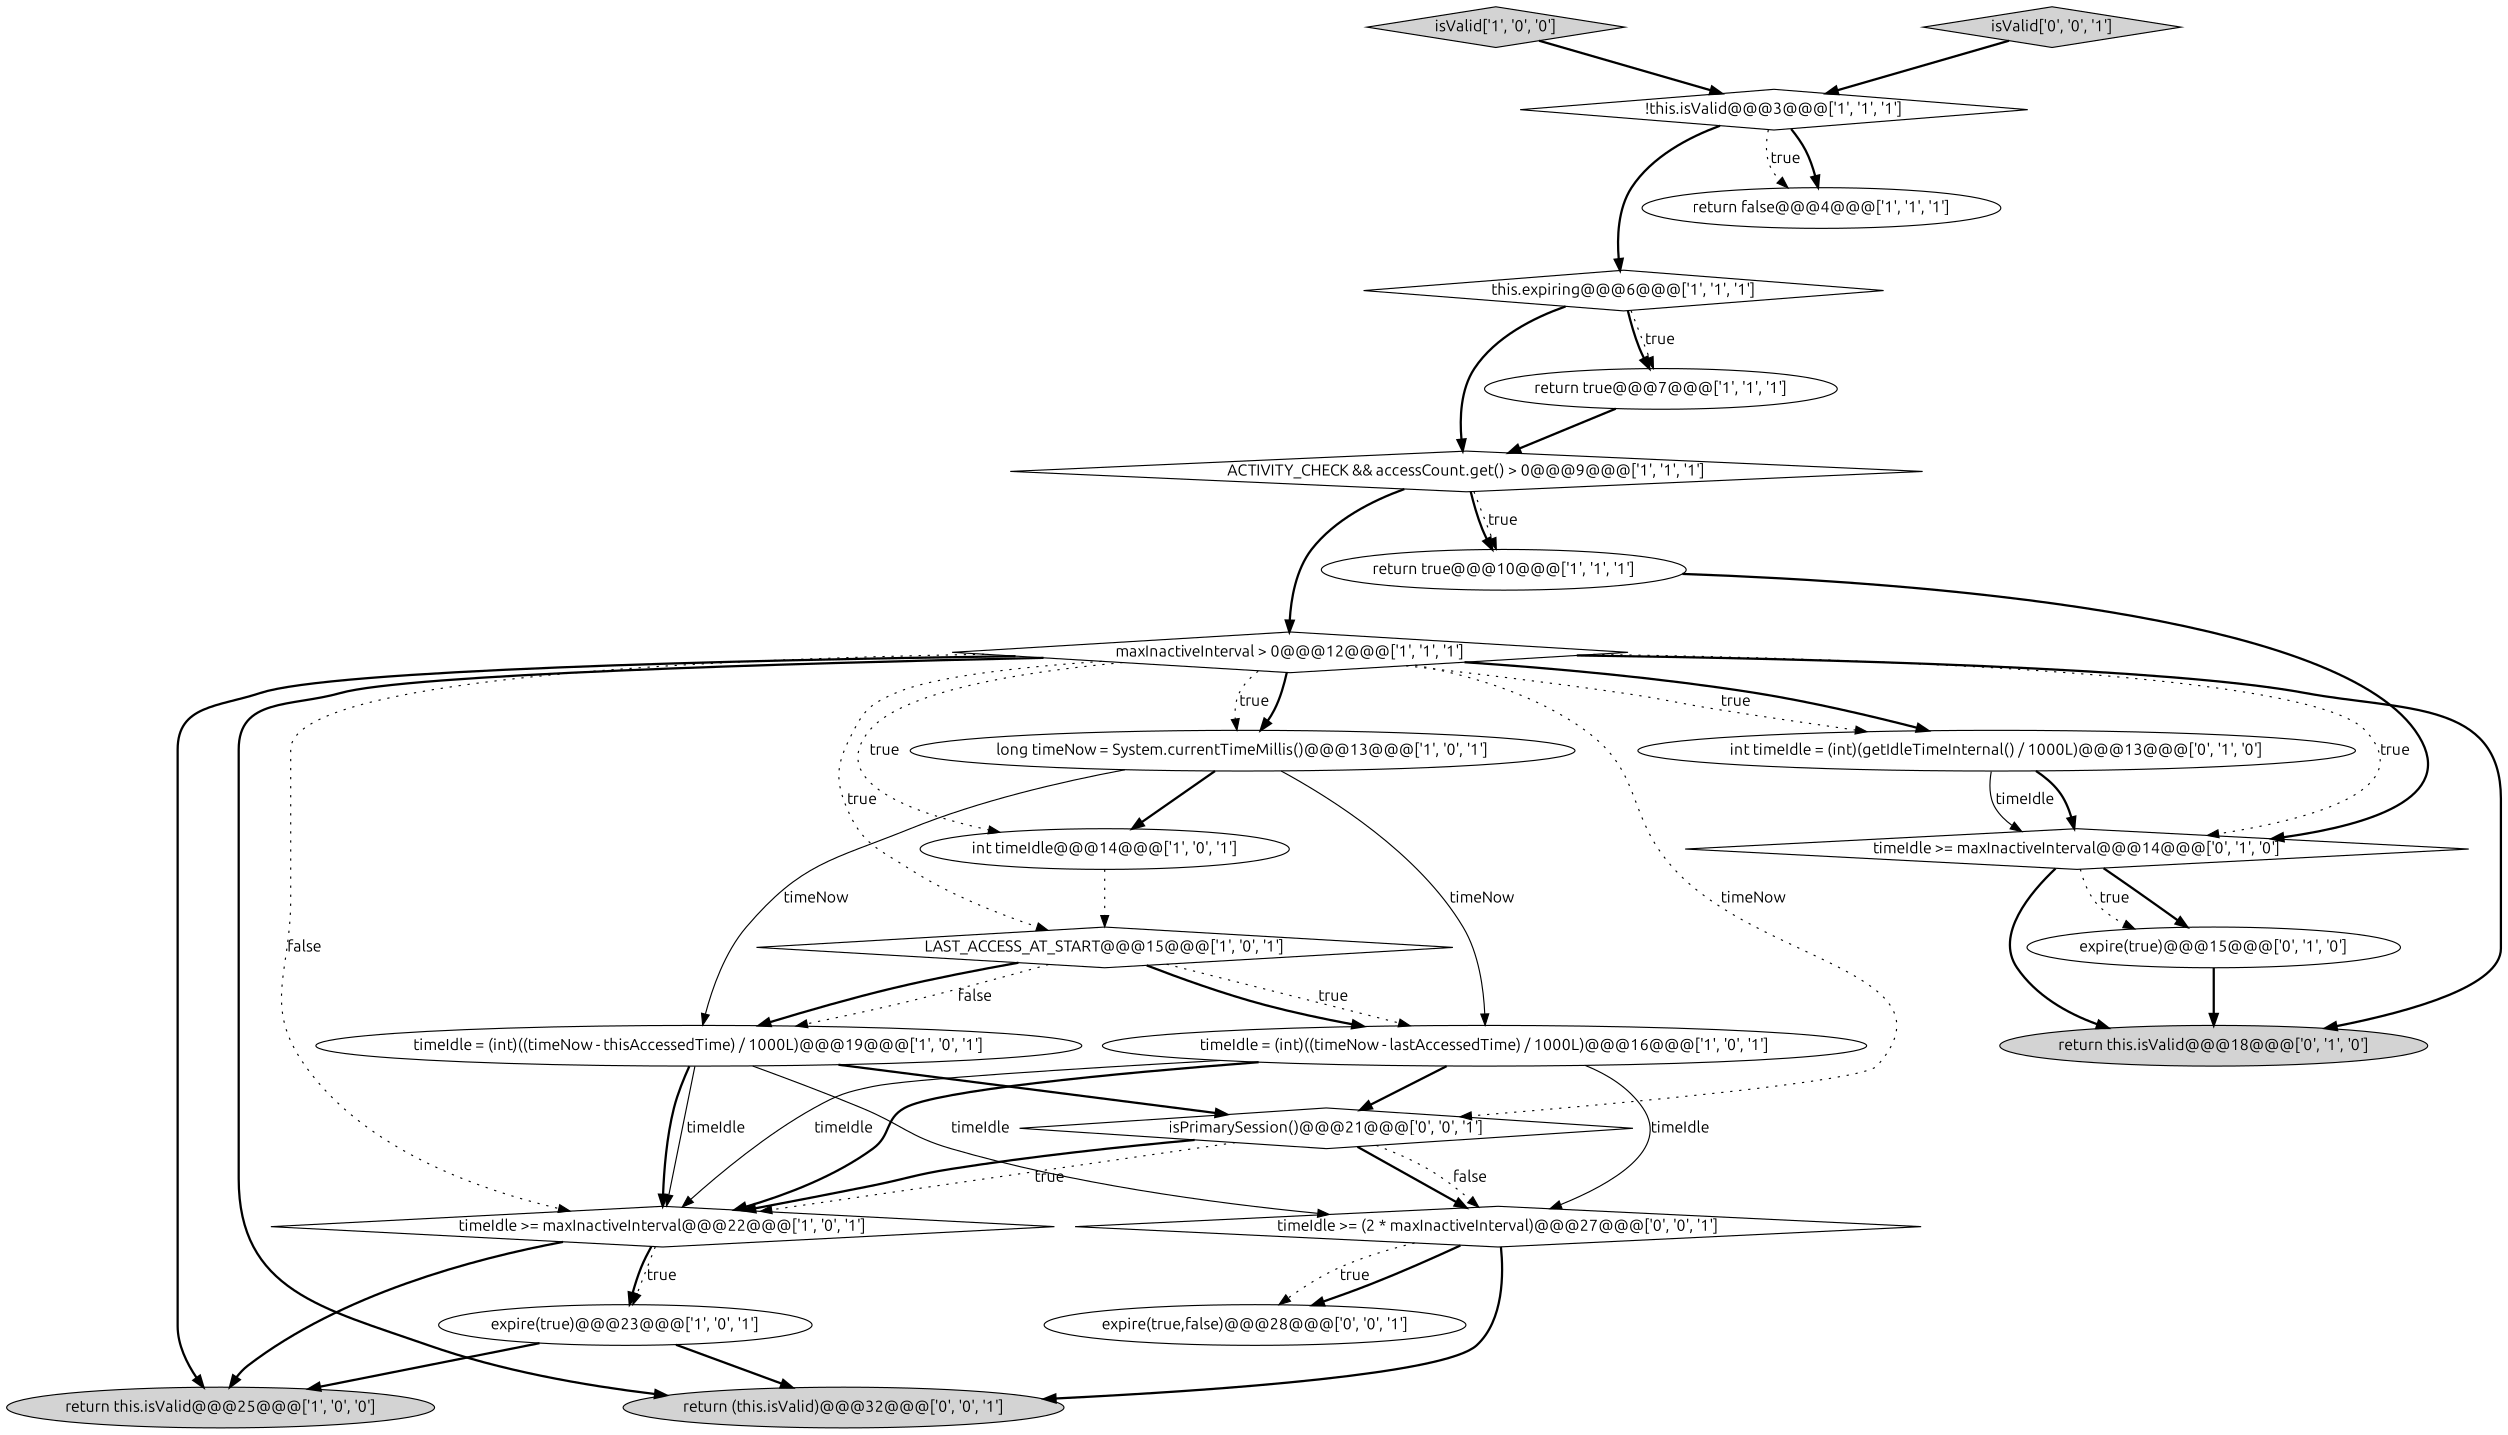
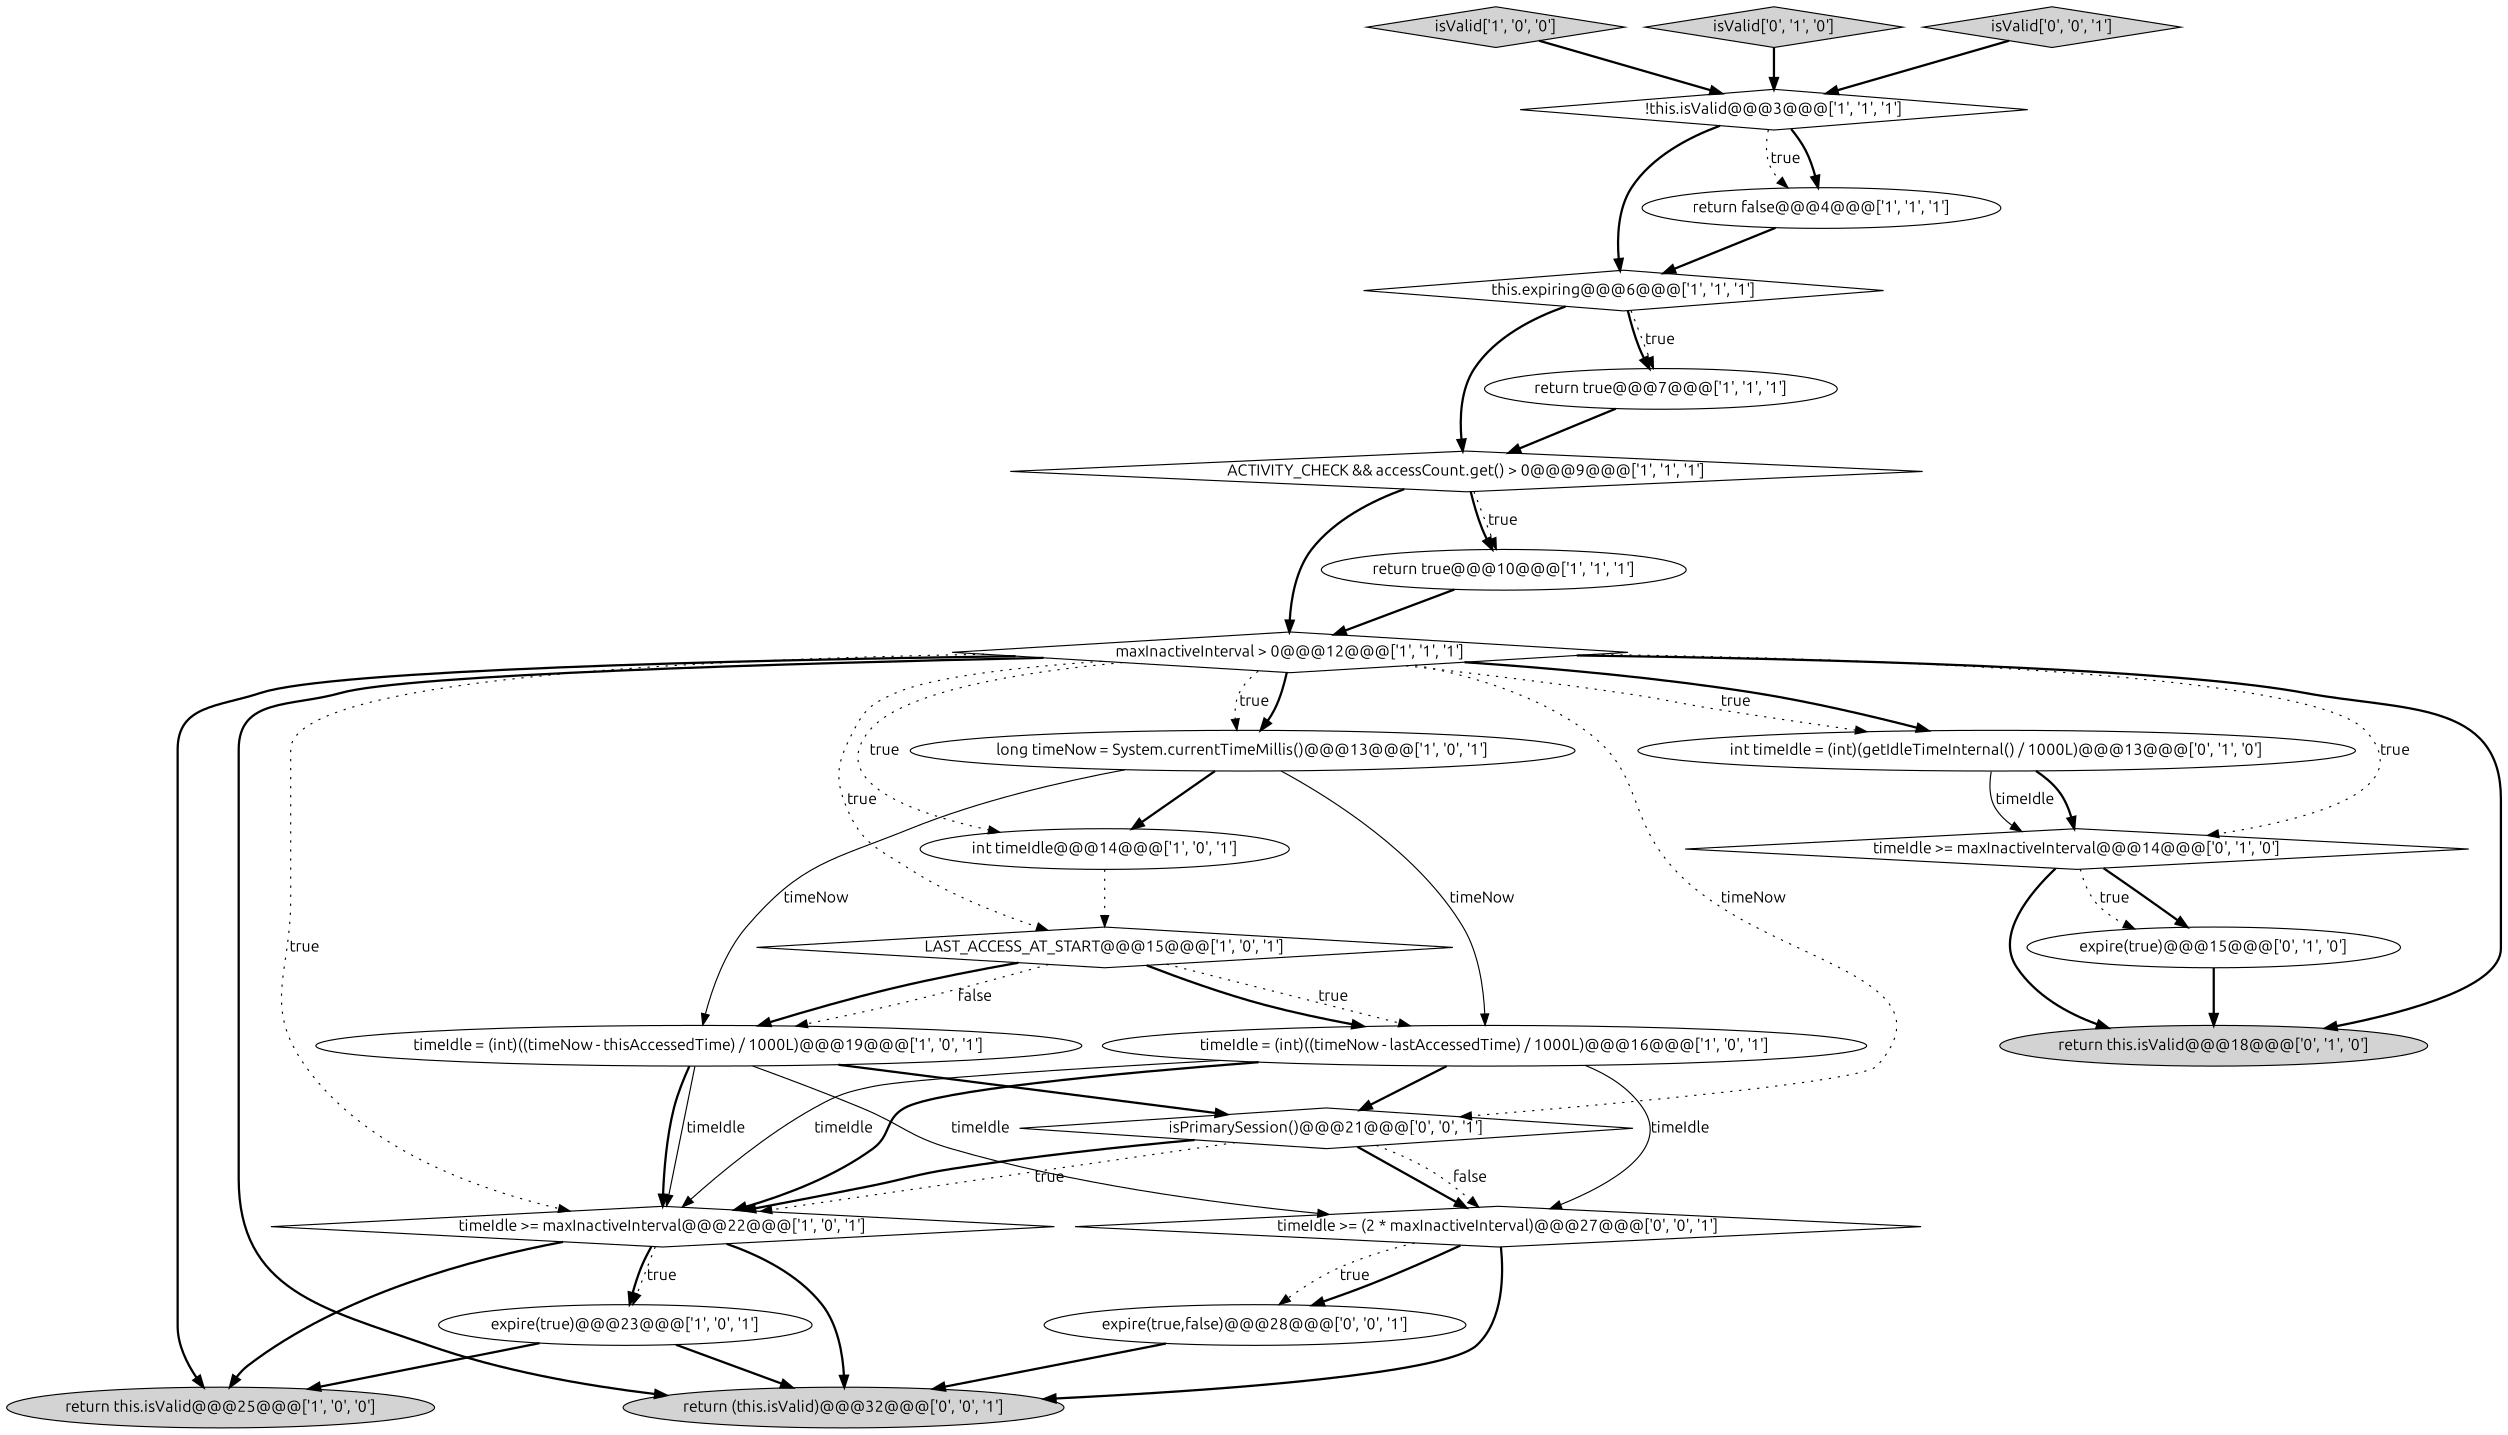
none -> (1774, 27)
none -> (1725, 248)
(2165, 623) -> (1400, 610)
(305, 947) -> (305, 947)
none -> (809, 1290)
none -> (1055, 1365)
